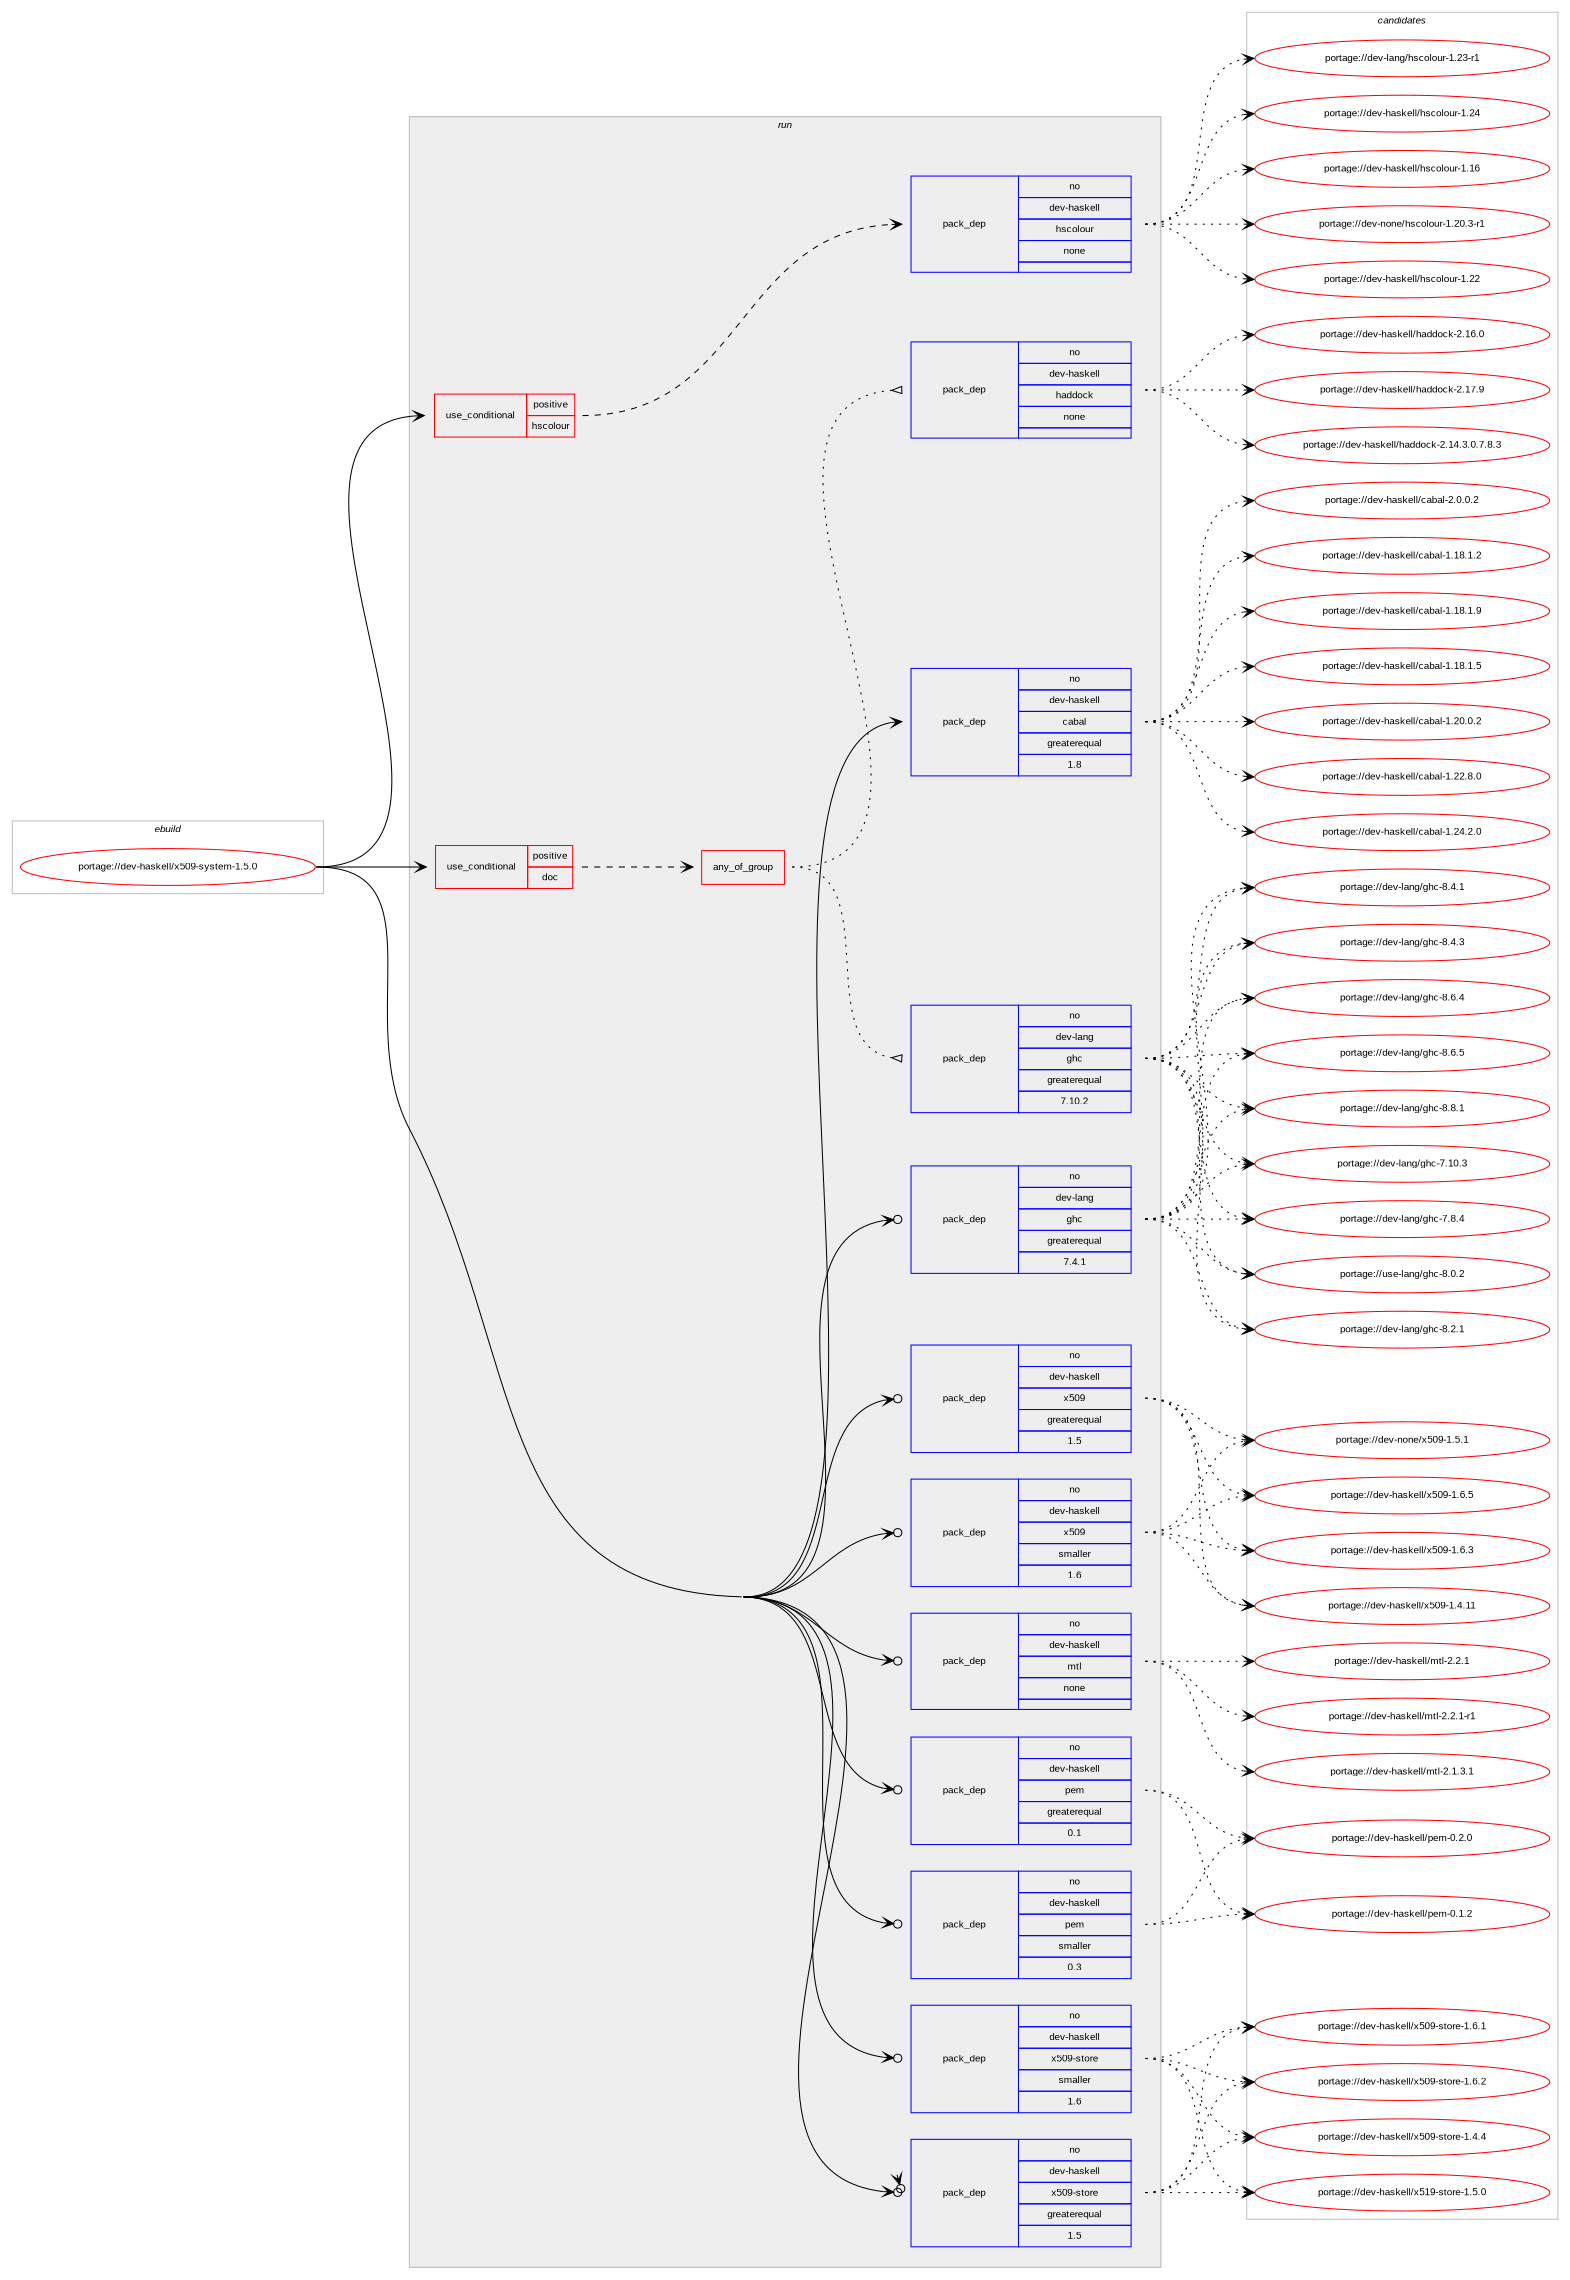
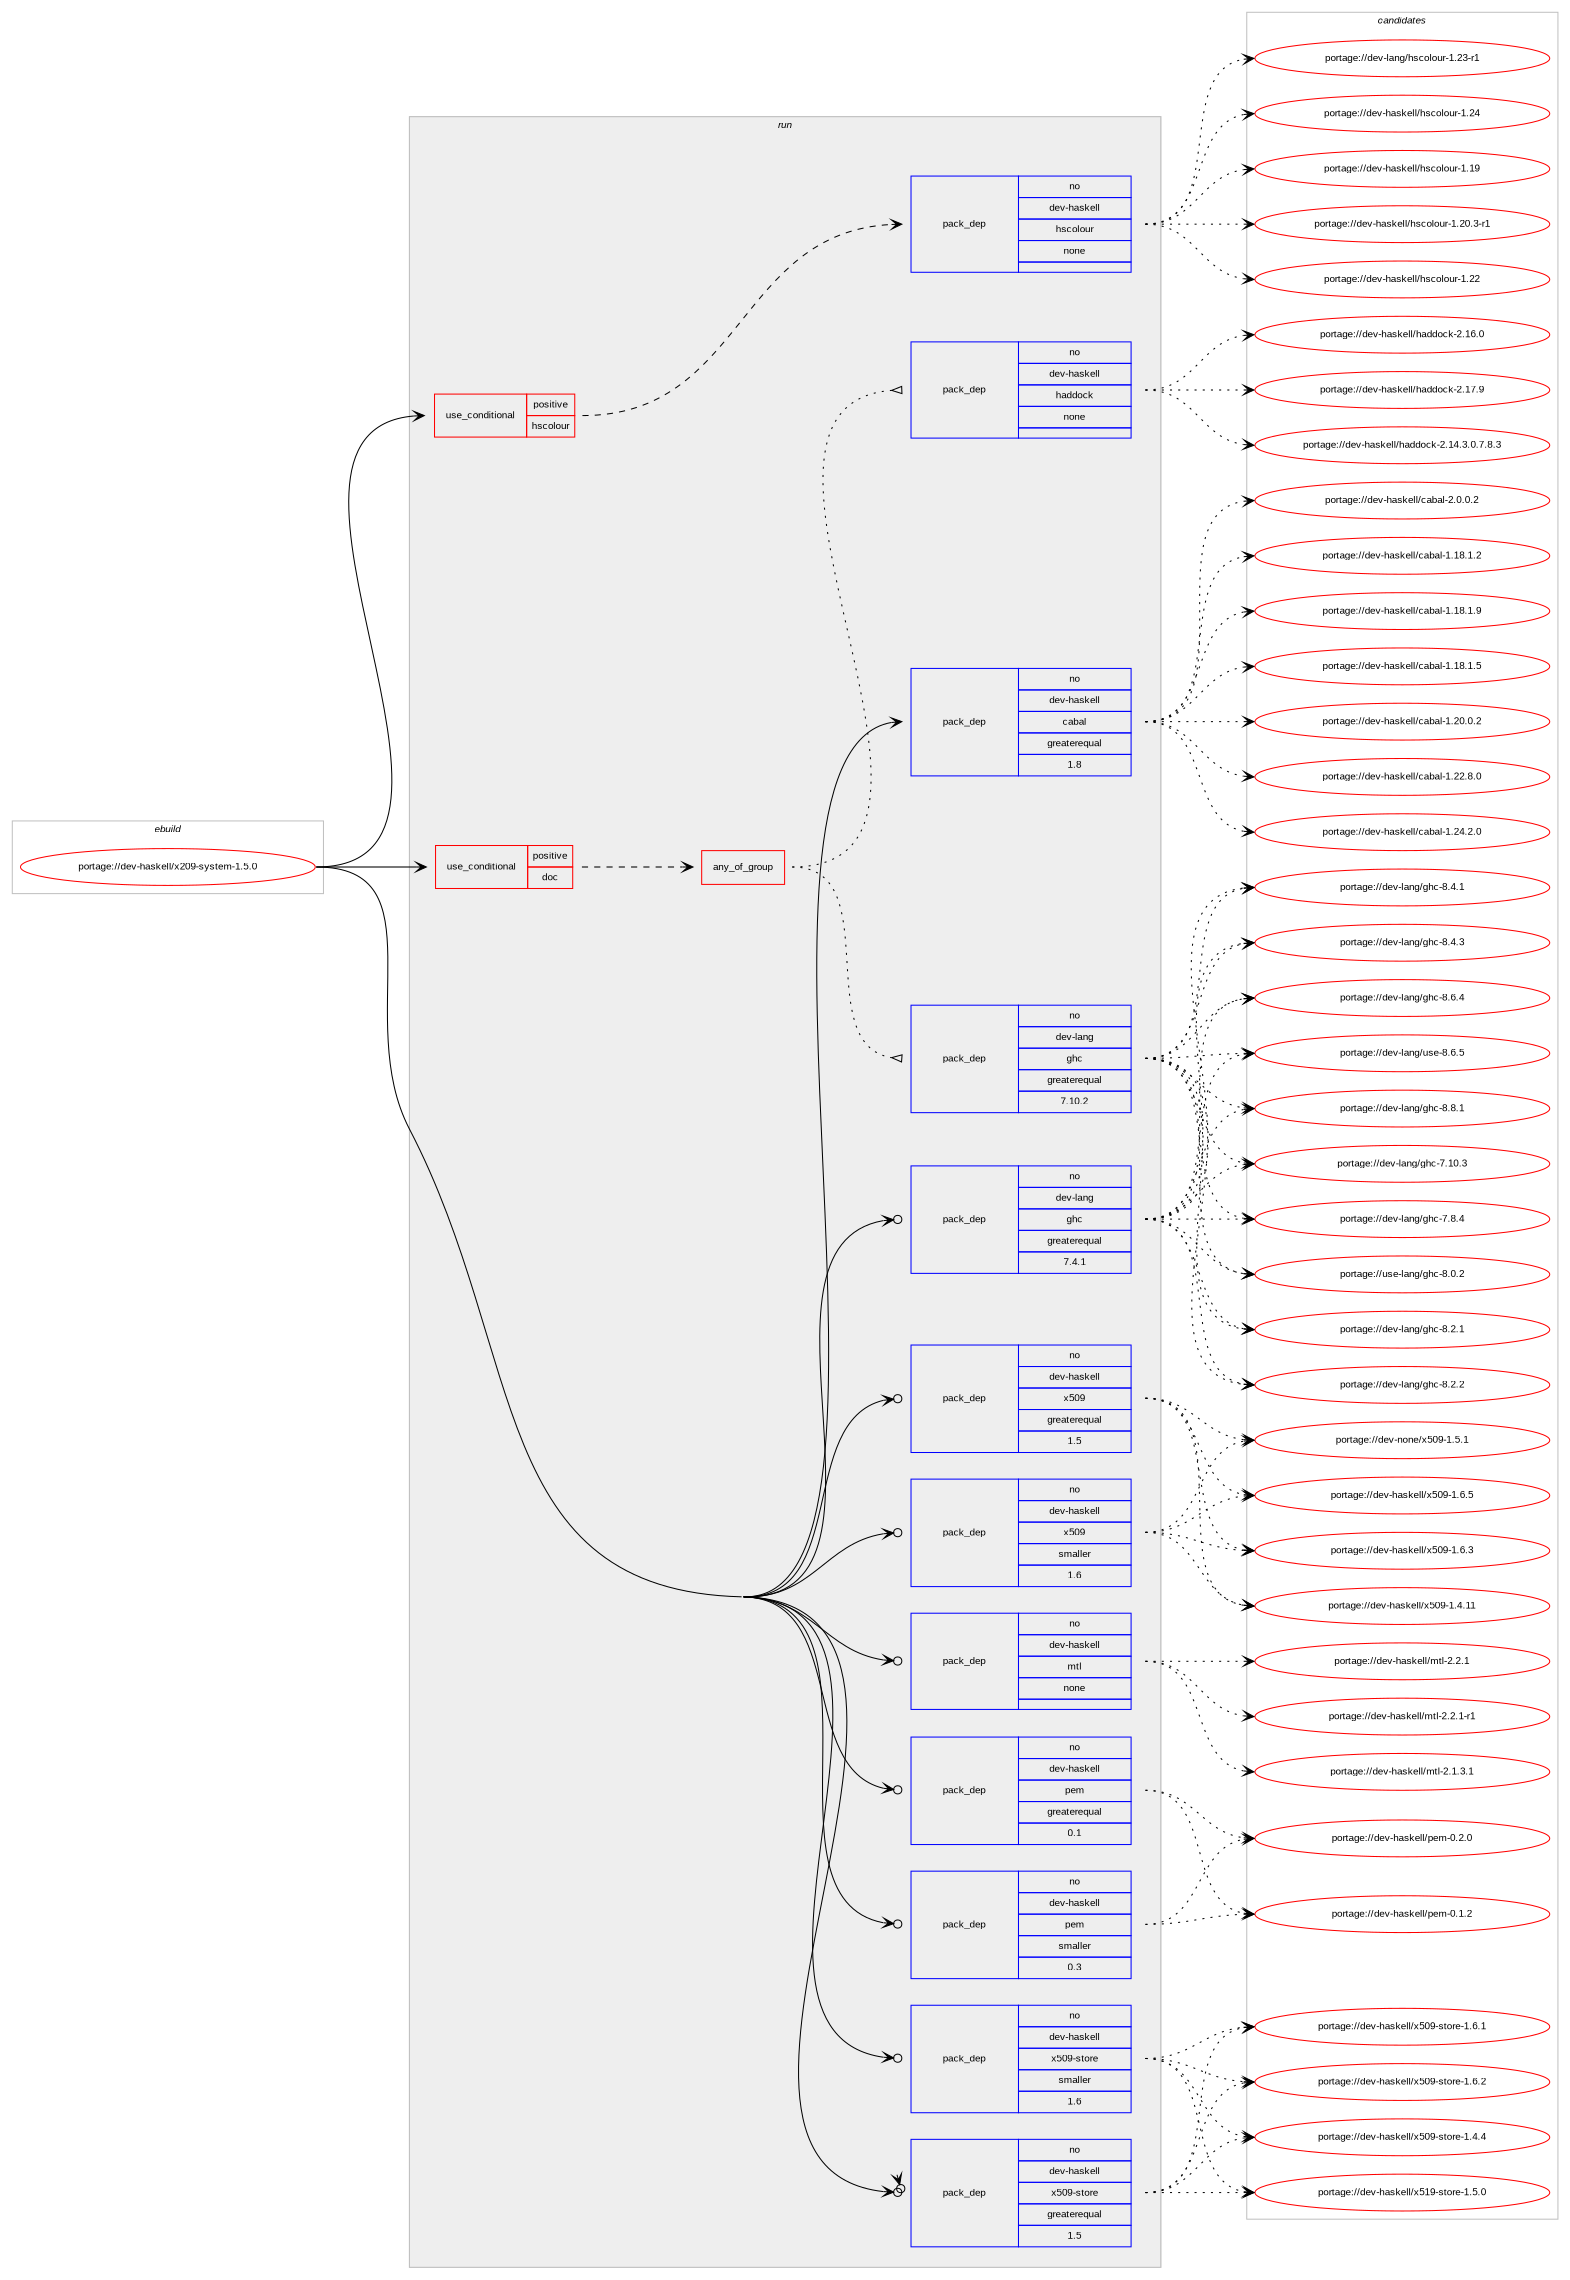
(1402, 169) -> (1402, 169)
(1402, 224) -> (1402, 224)
(168, 867) -> (168, 867)
(1402, 1053) -> (1402, 1053)
none -> (1402, 1385)
